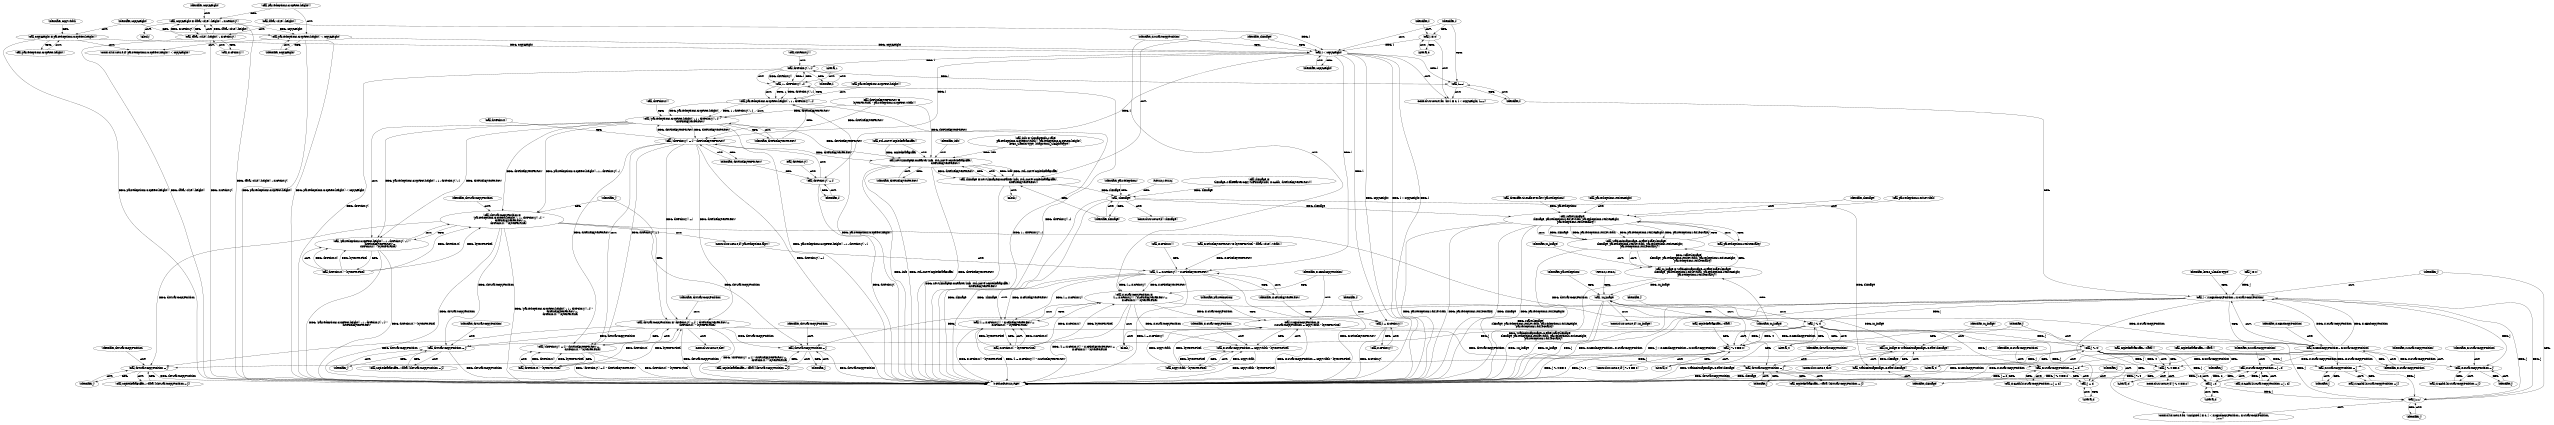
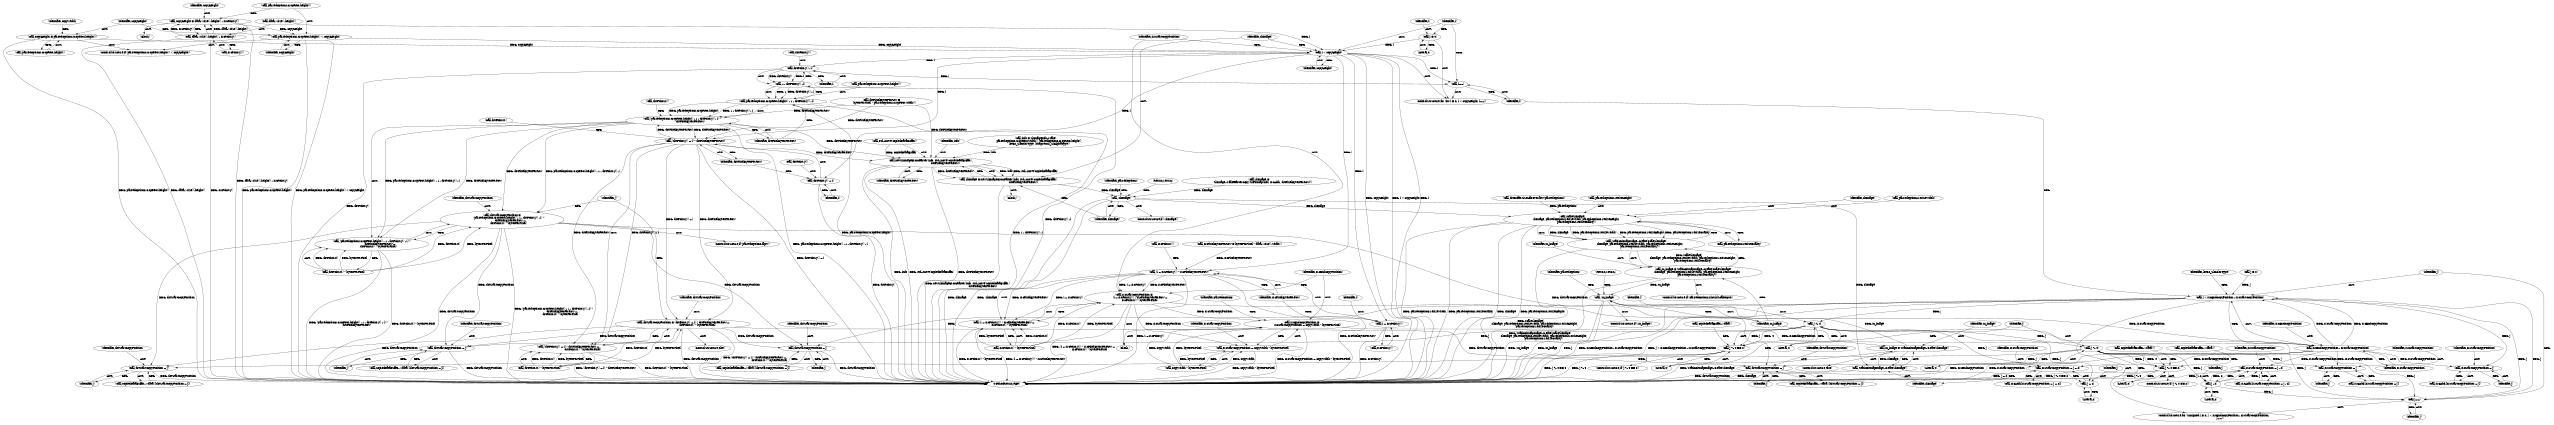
(832, 69) -> none
(951, 261) -> (1303, 286)
none -> (1698, 298)
